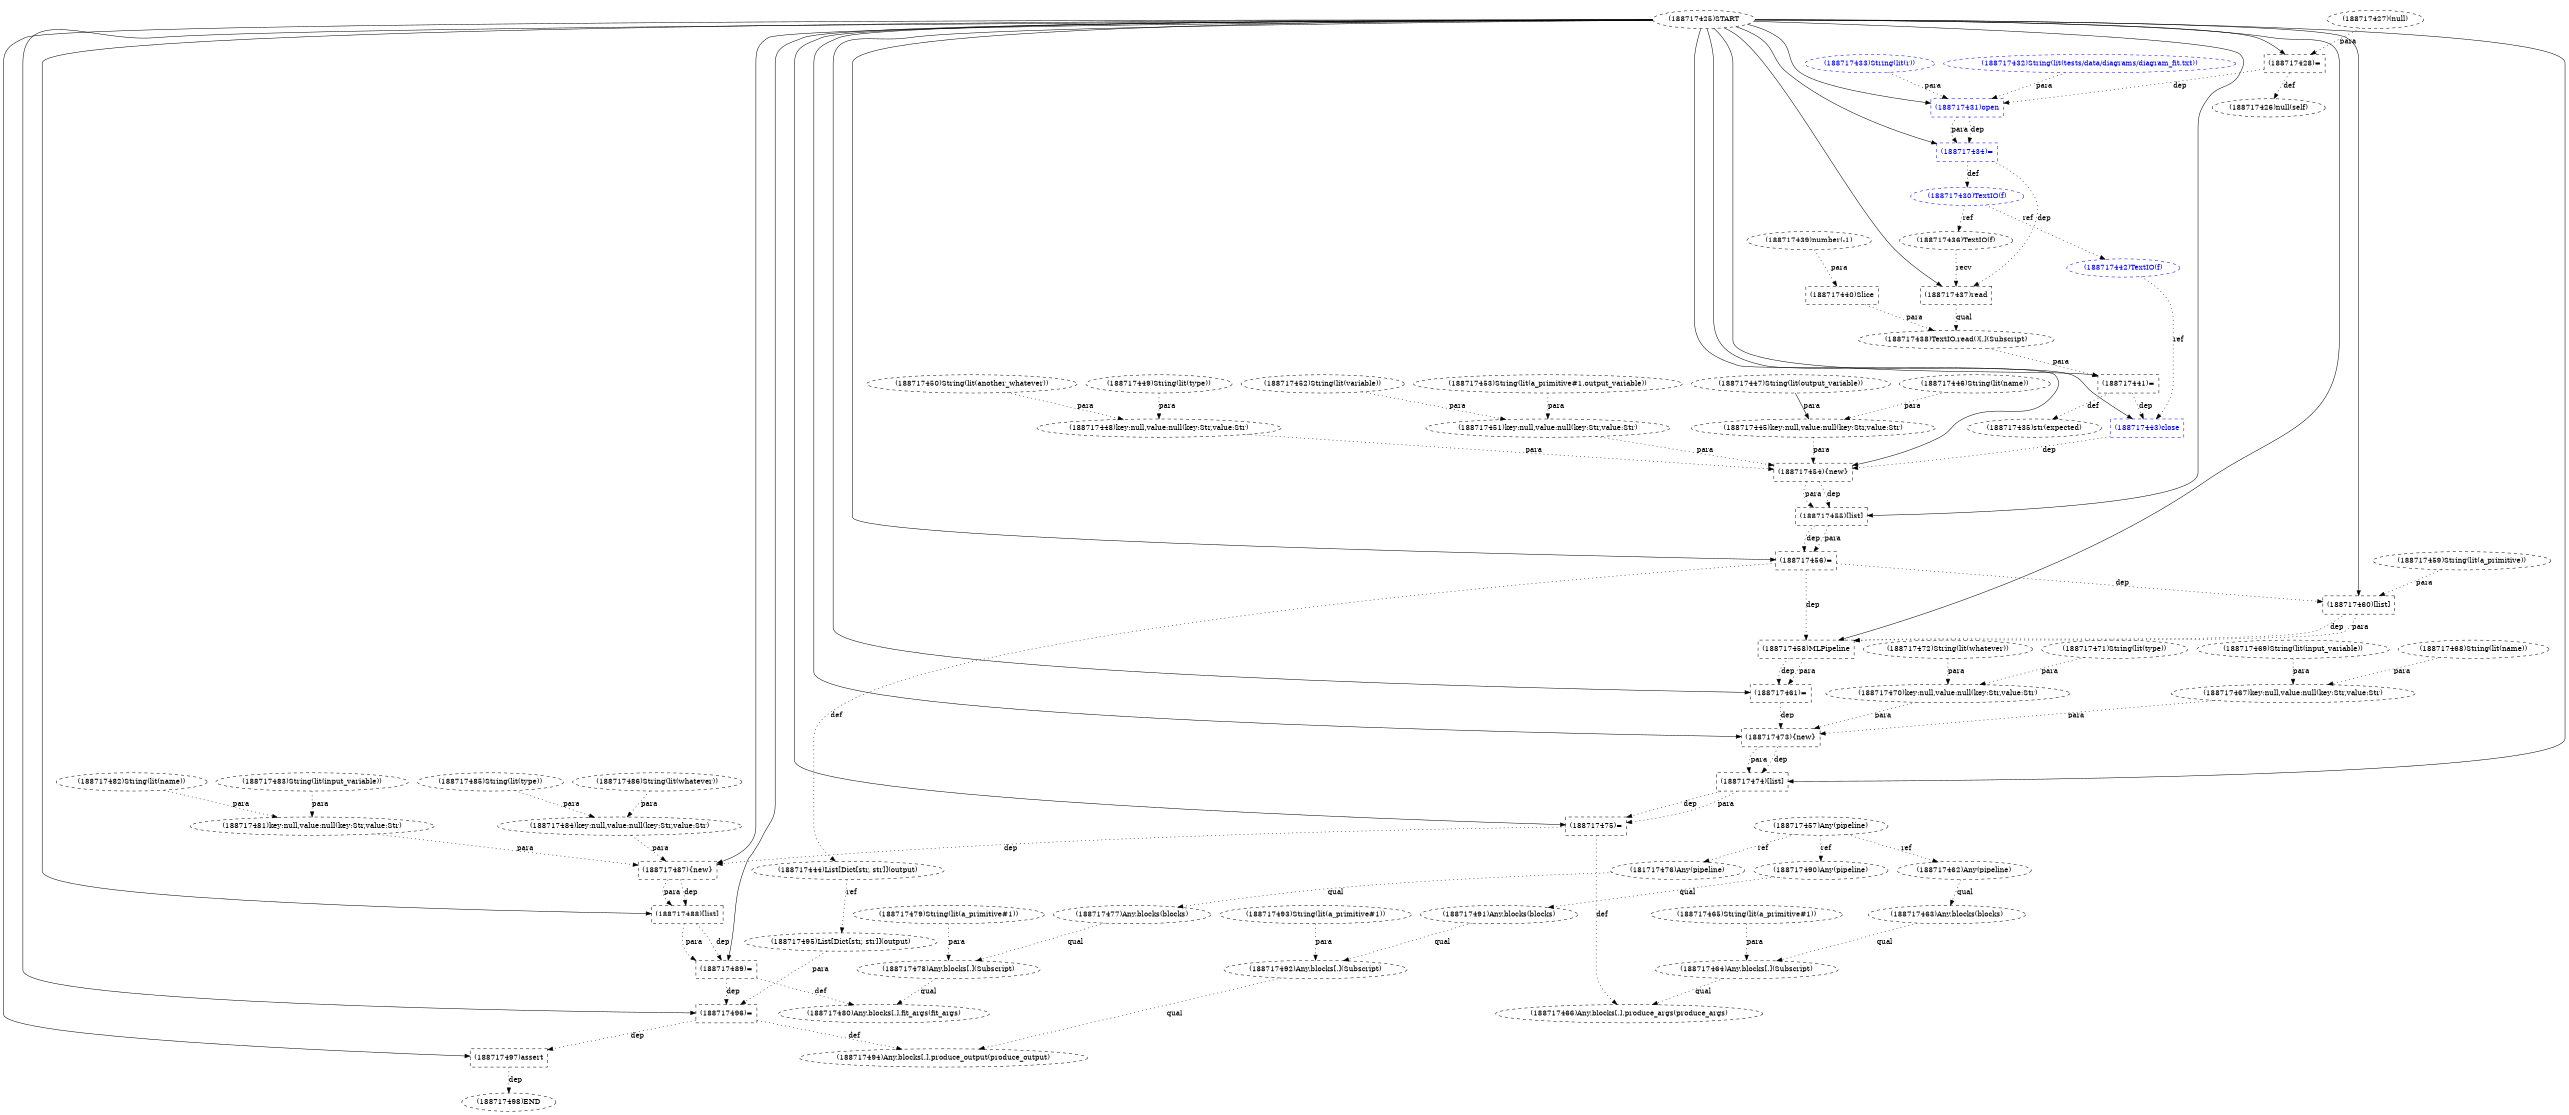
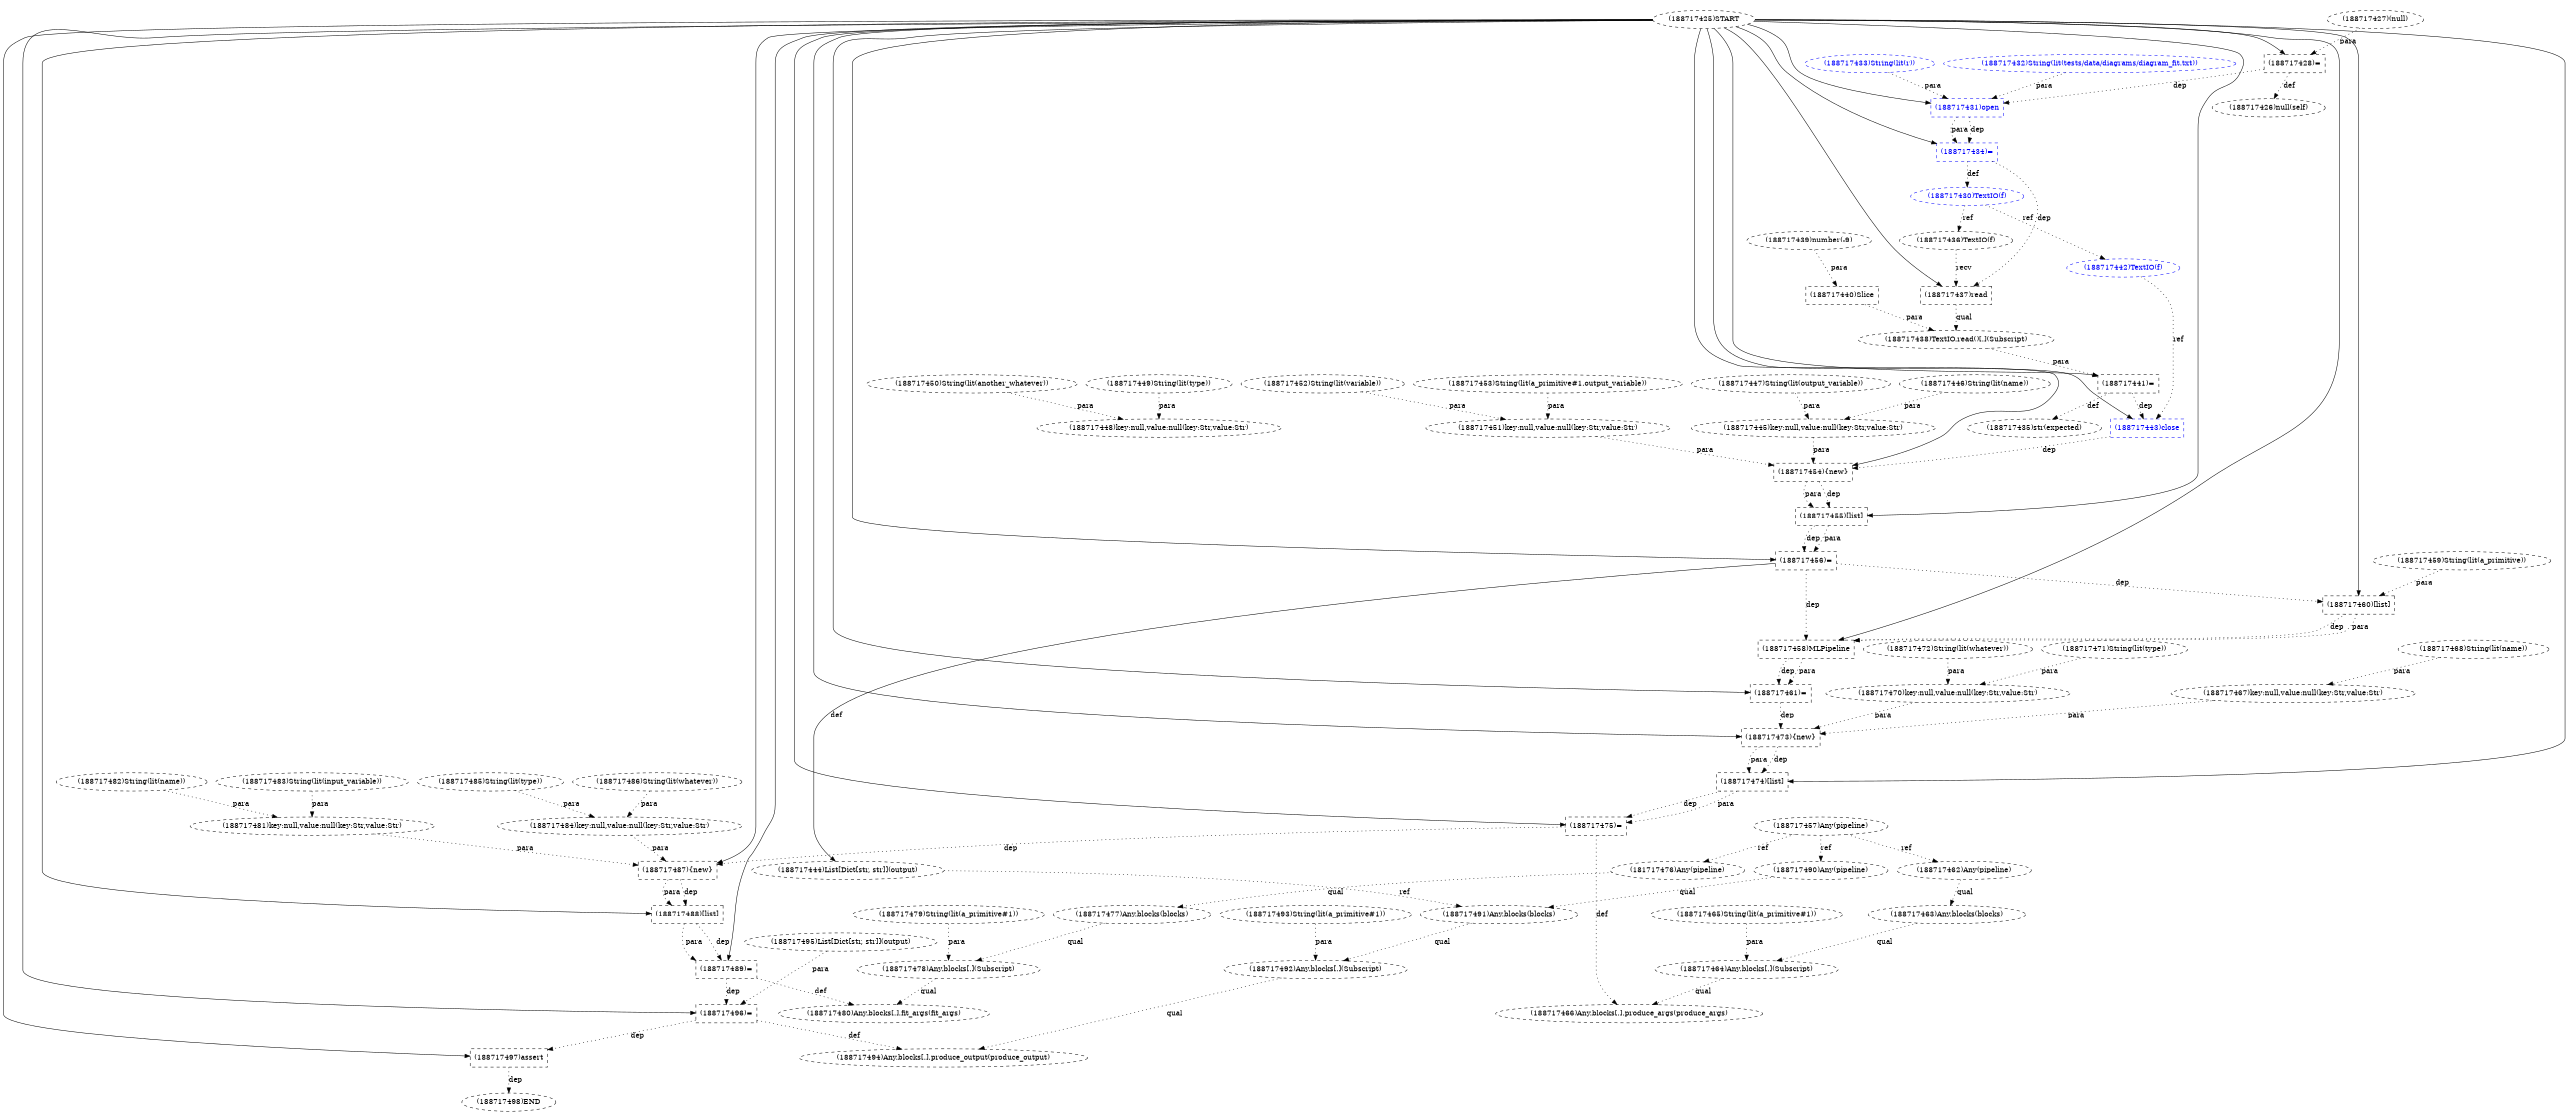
(1809, 241) -> (1809, 241)
(1801, 404) -> (1801, 404)
(1508, 452) -> none
(1220, 619) -> (1220, 619)
(2293, 649) -> none
(845, 904) -> (1201, 878)
